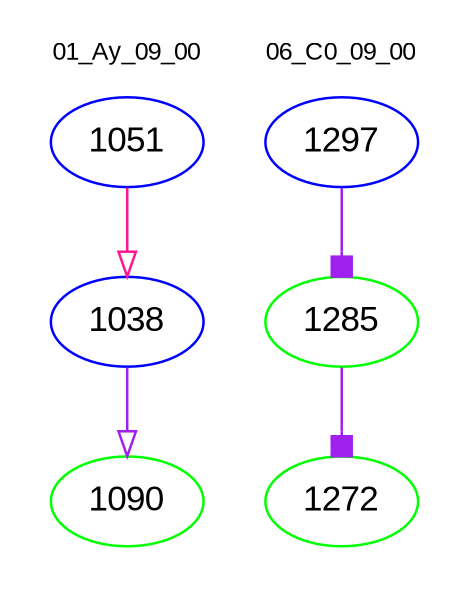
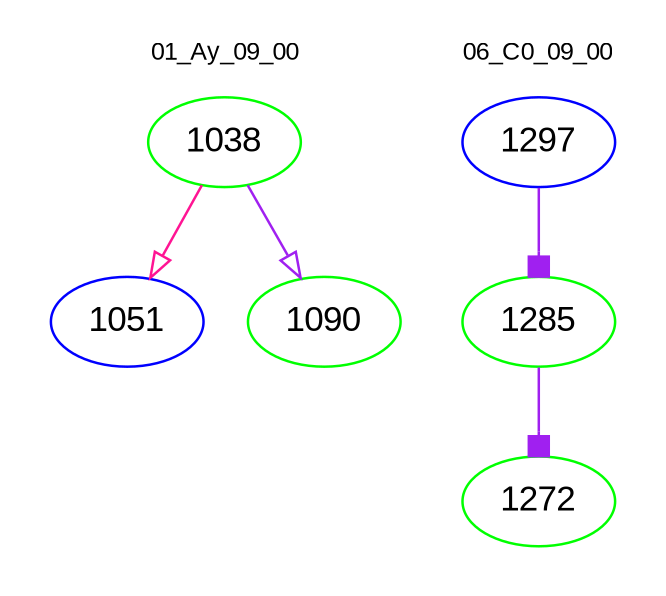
(127, 220) -> (182, 220)
(127, 322) -> (224, 142)
